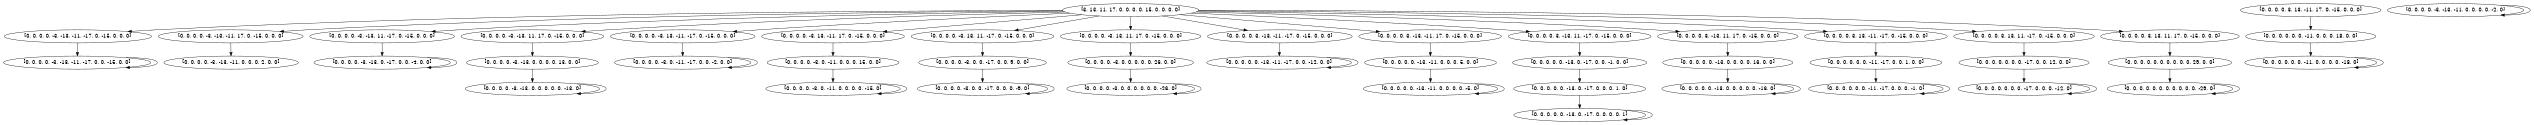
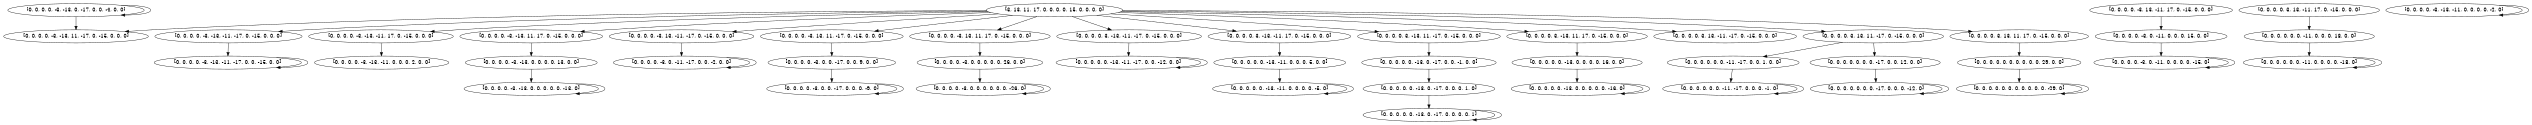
(984, 23) -> none
(382, 48) -> (76, 22)
(1876, 48) -> (1805, 49)
